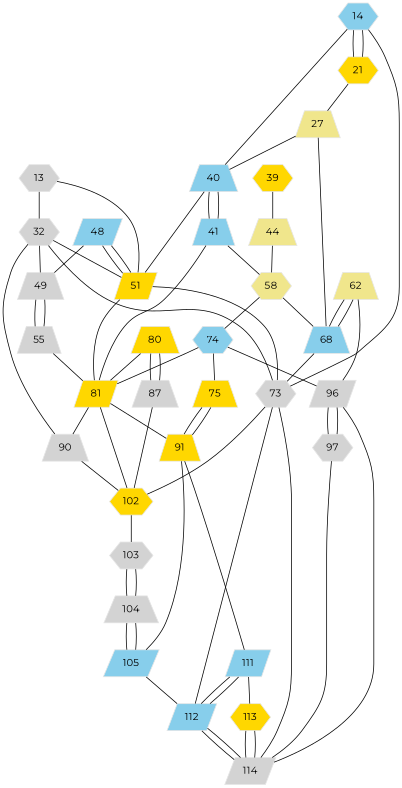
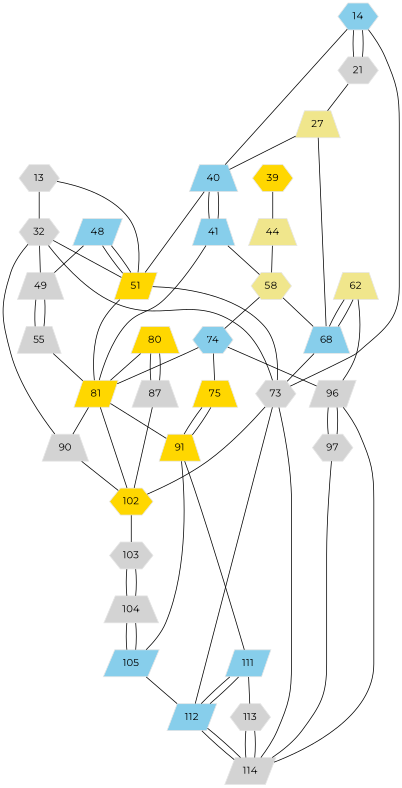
(358, 70) -> (358, 70)
(250, 717) -> (250, 717)
